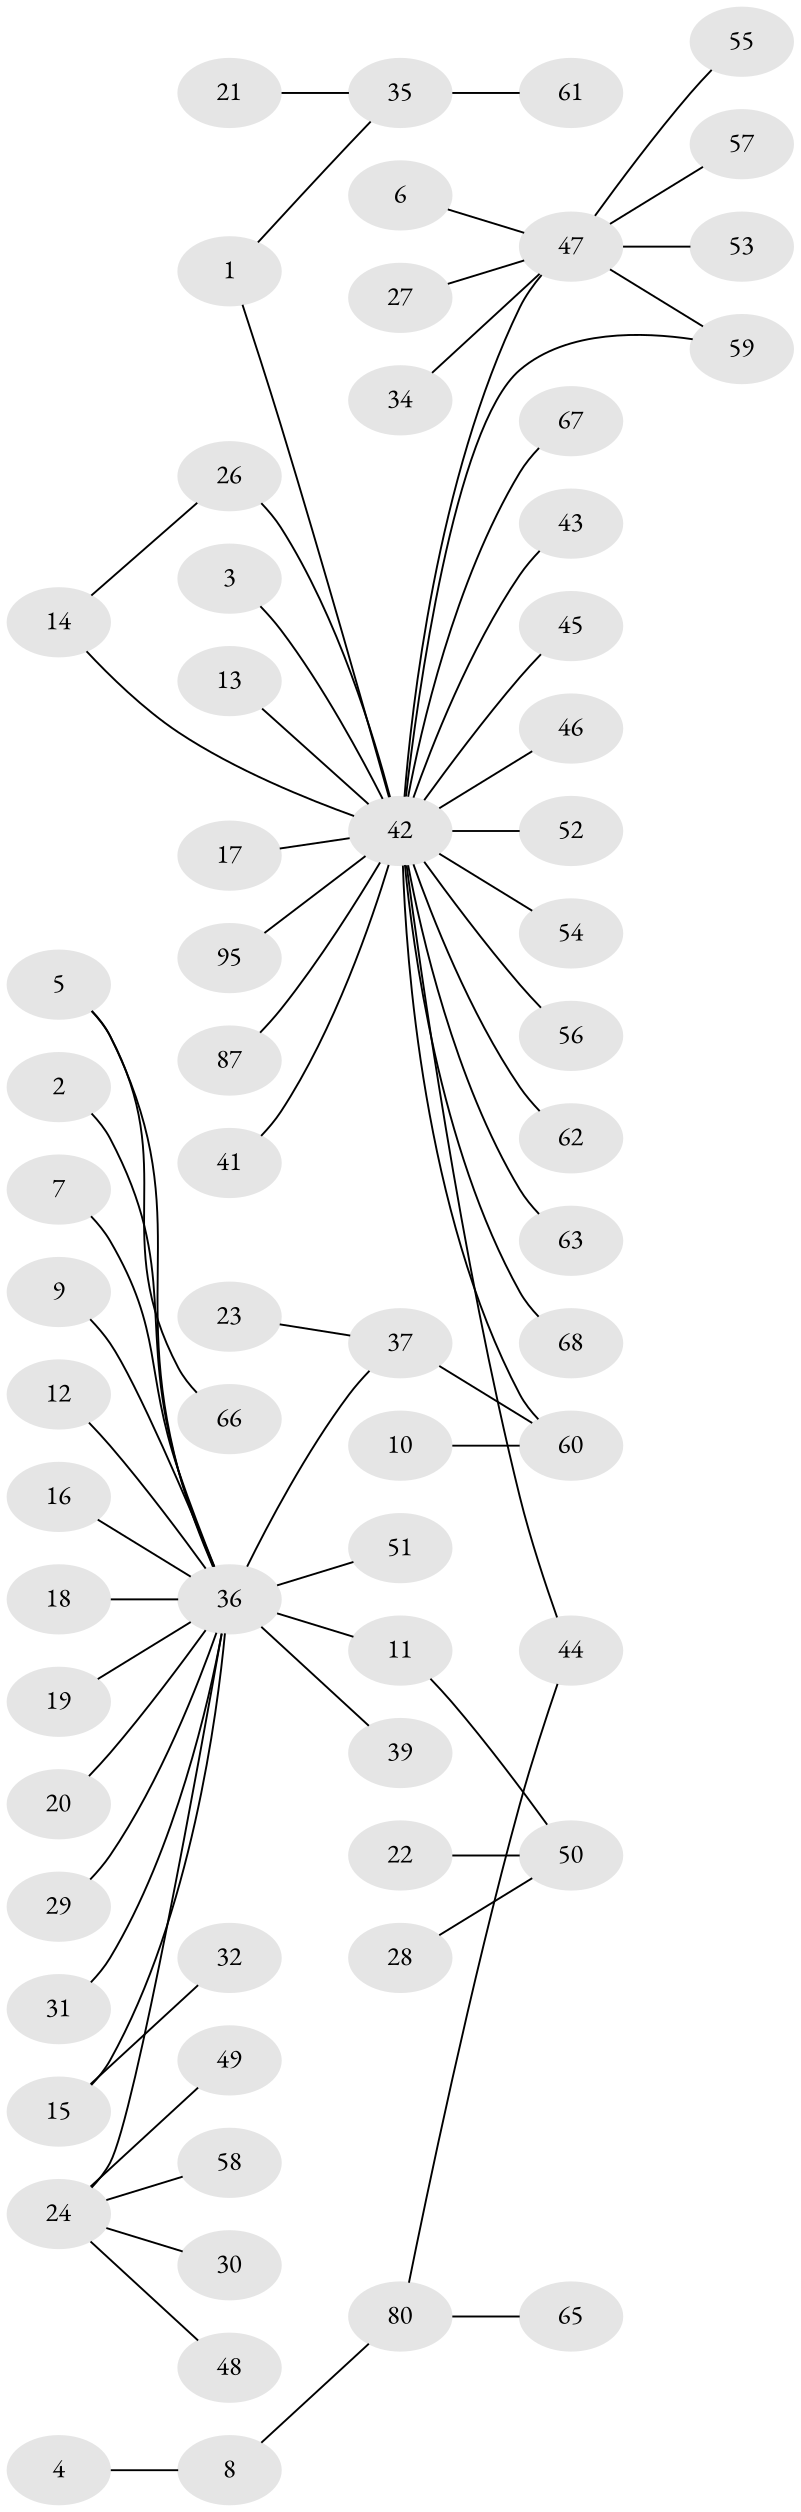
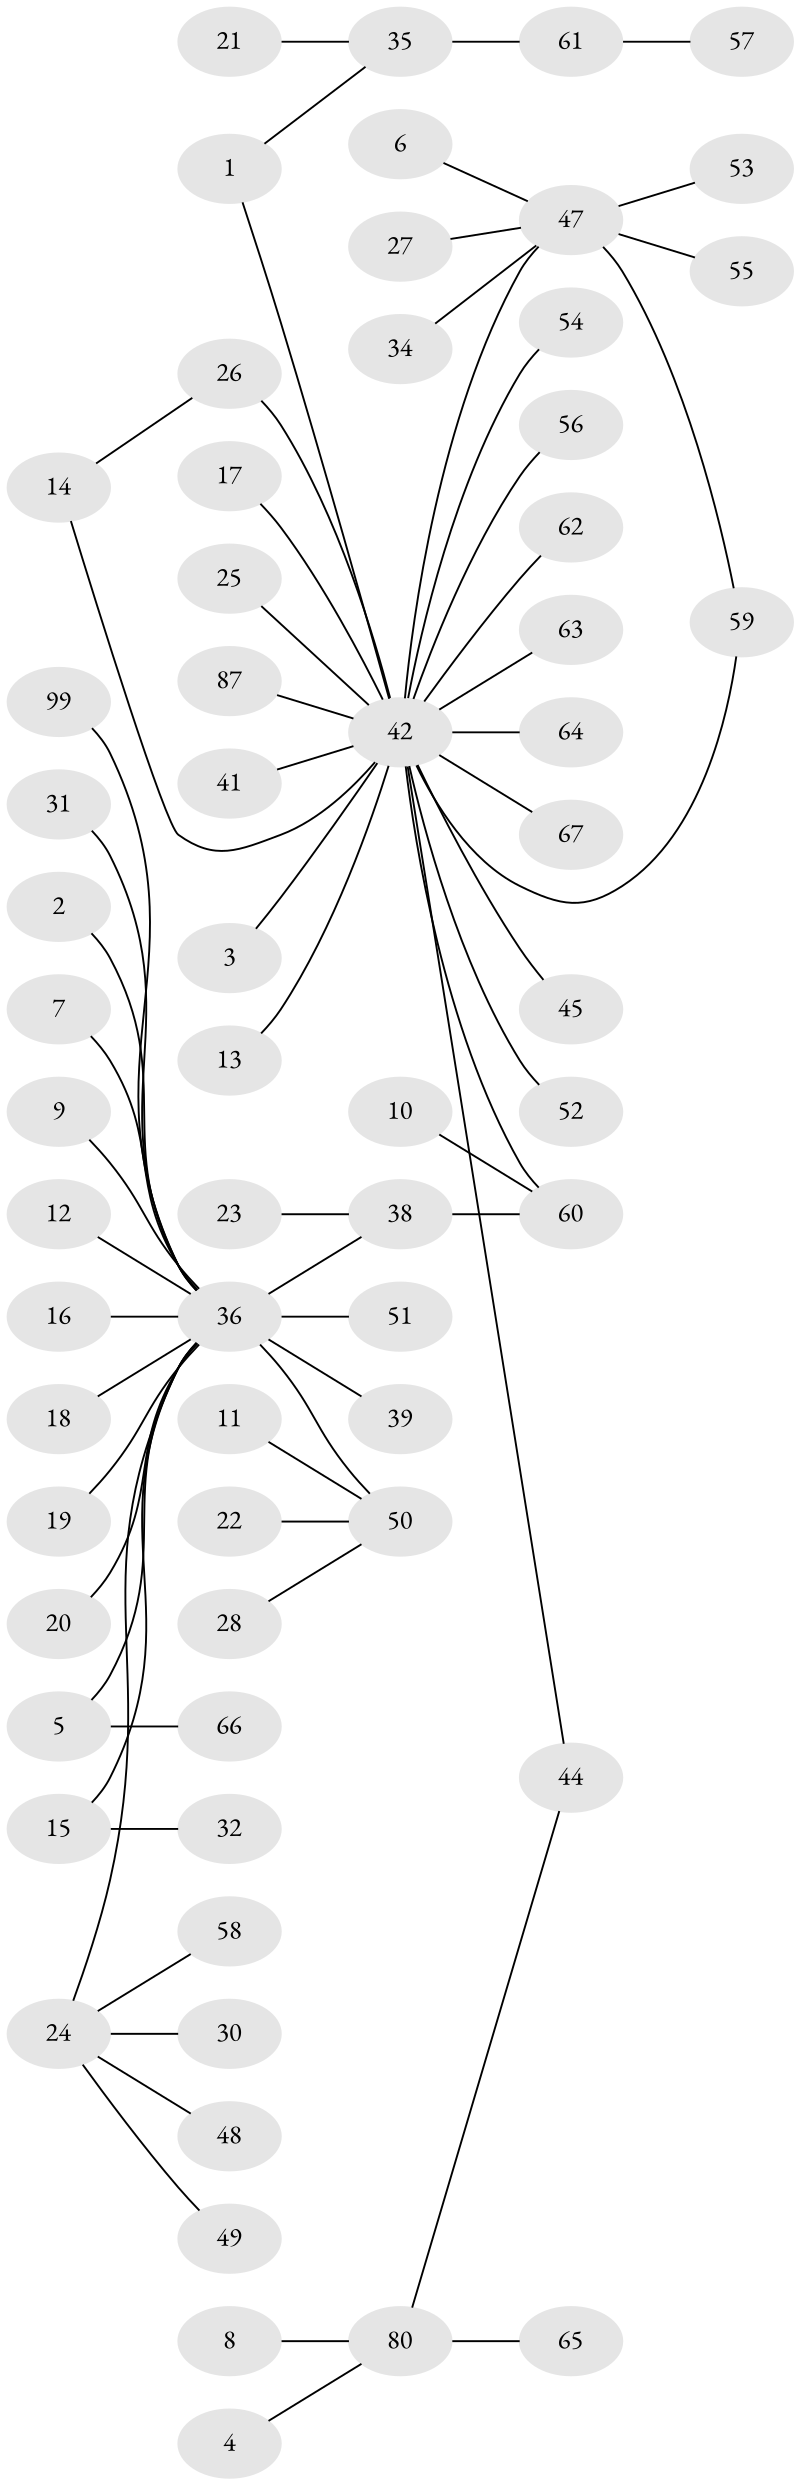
(656, 195) -> (657, 42)
(571, 524) -> none
(571, 729) -> none
(230, 958) -> (230, 579)
(400, 1343) -> (400, 1214)
(571, 1343) -> (571, 732)
(315, 1625) -> (315, 1419)
(59, 1907) -> (59, 702)
(144, 2470) -> (315, 2392)
